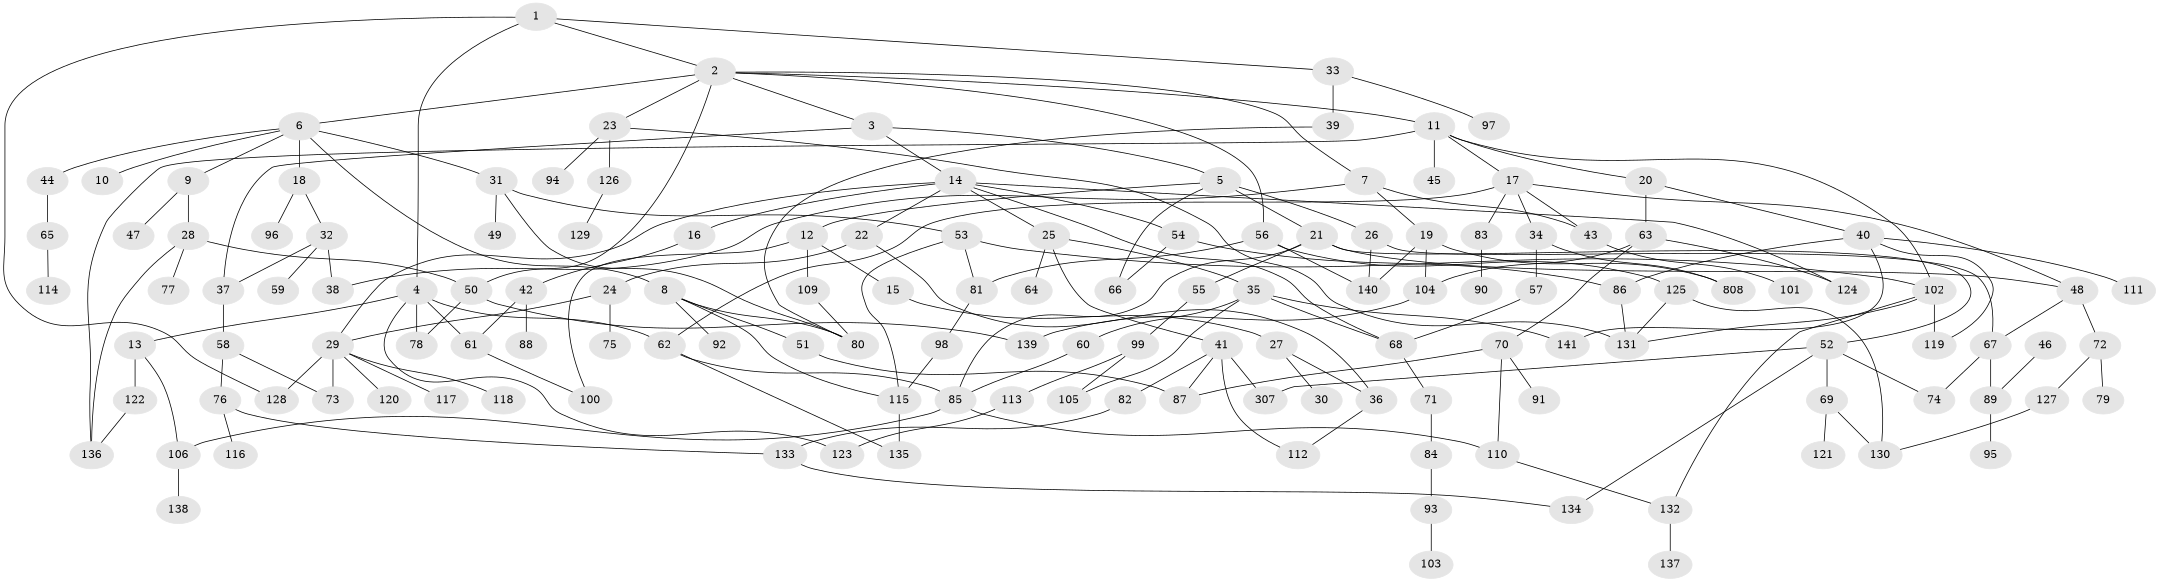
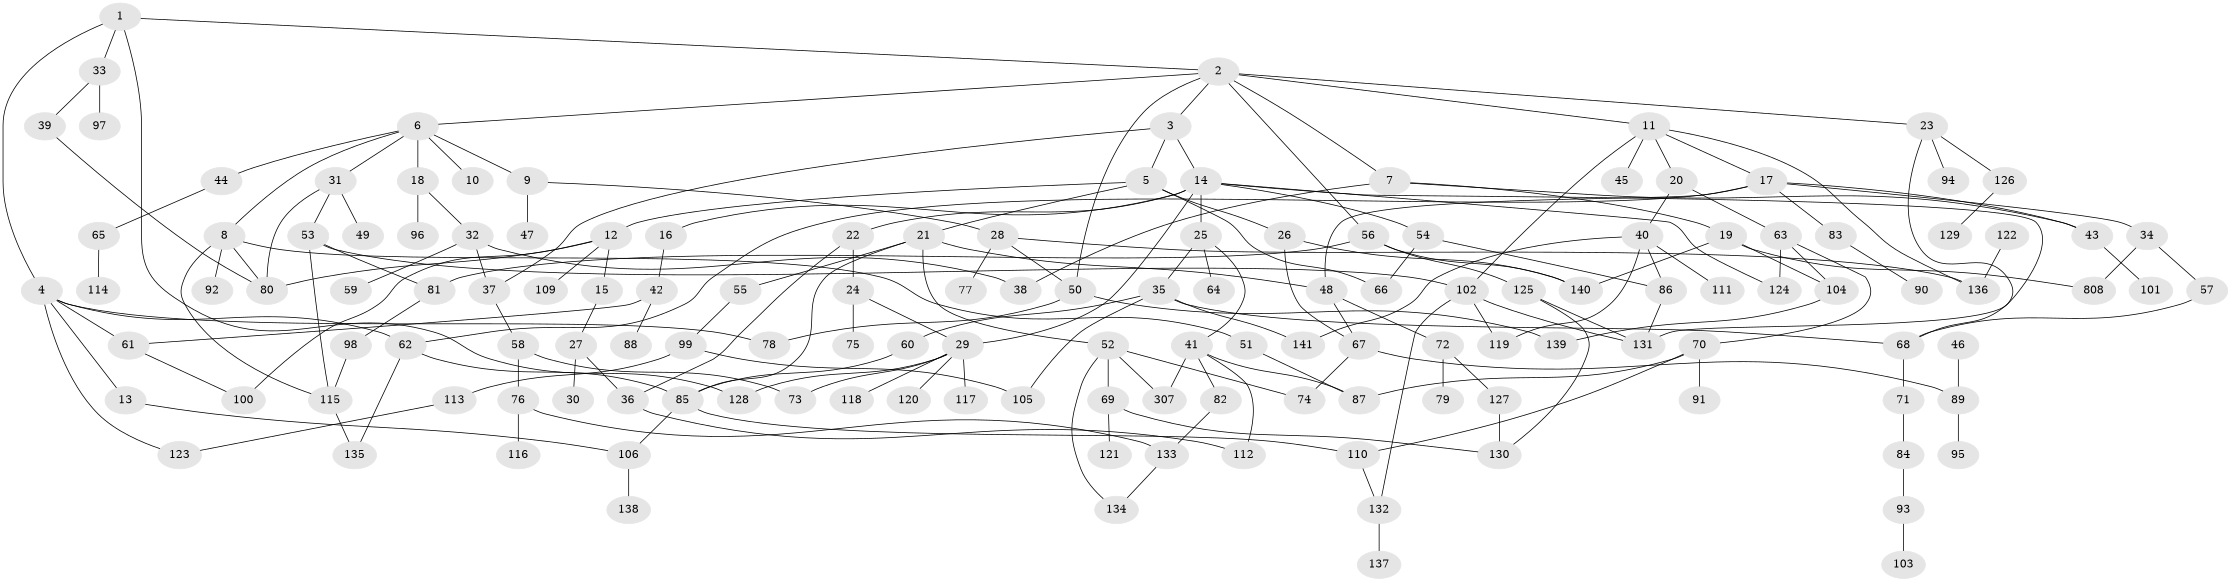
(832, 317) -> (393, 267)
(135, 373) -> none
